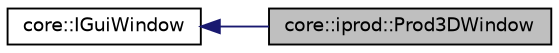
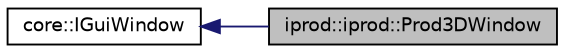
(410, 27) -> (413, 27)
